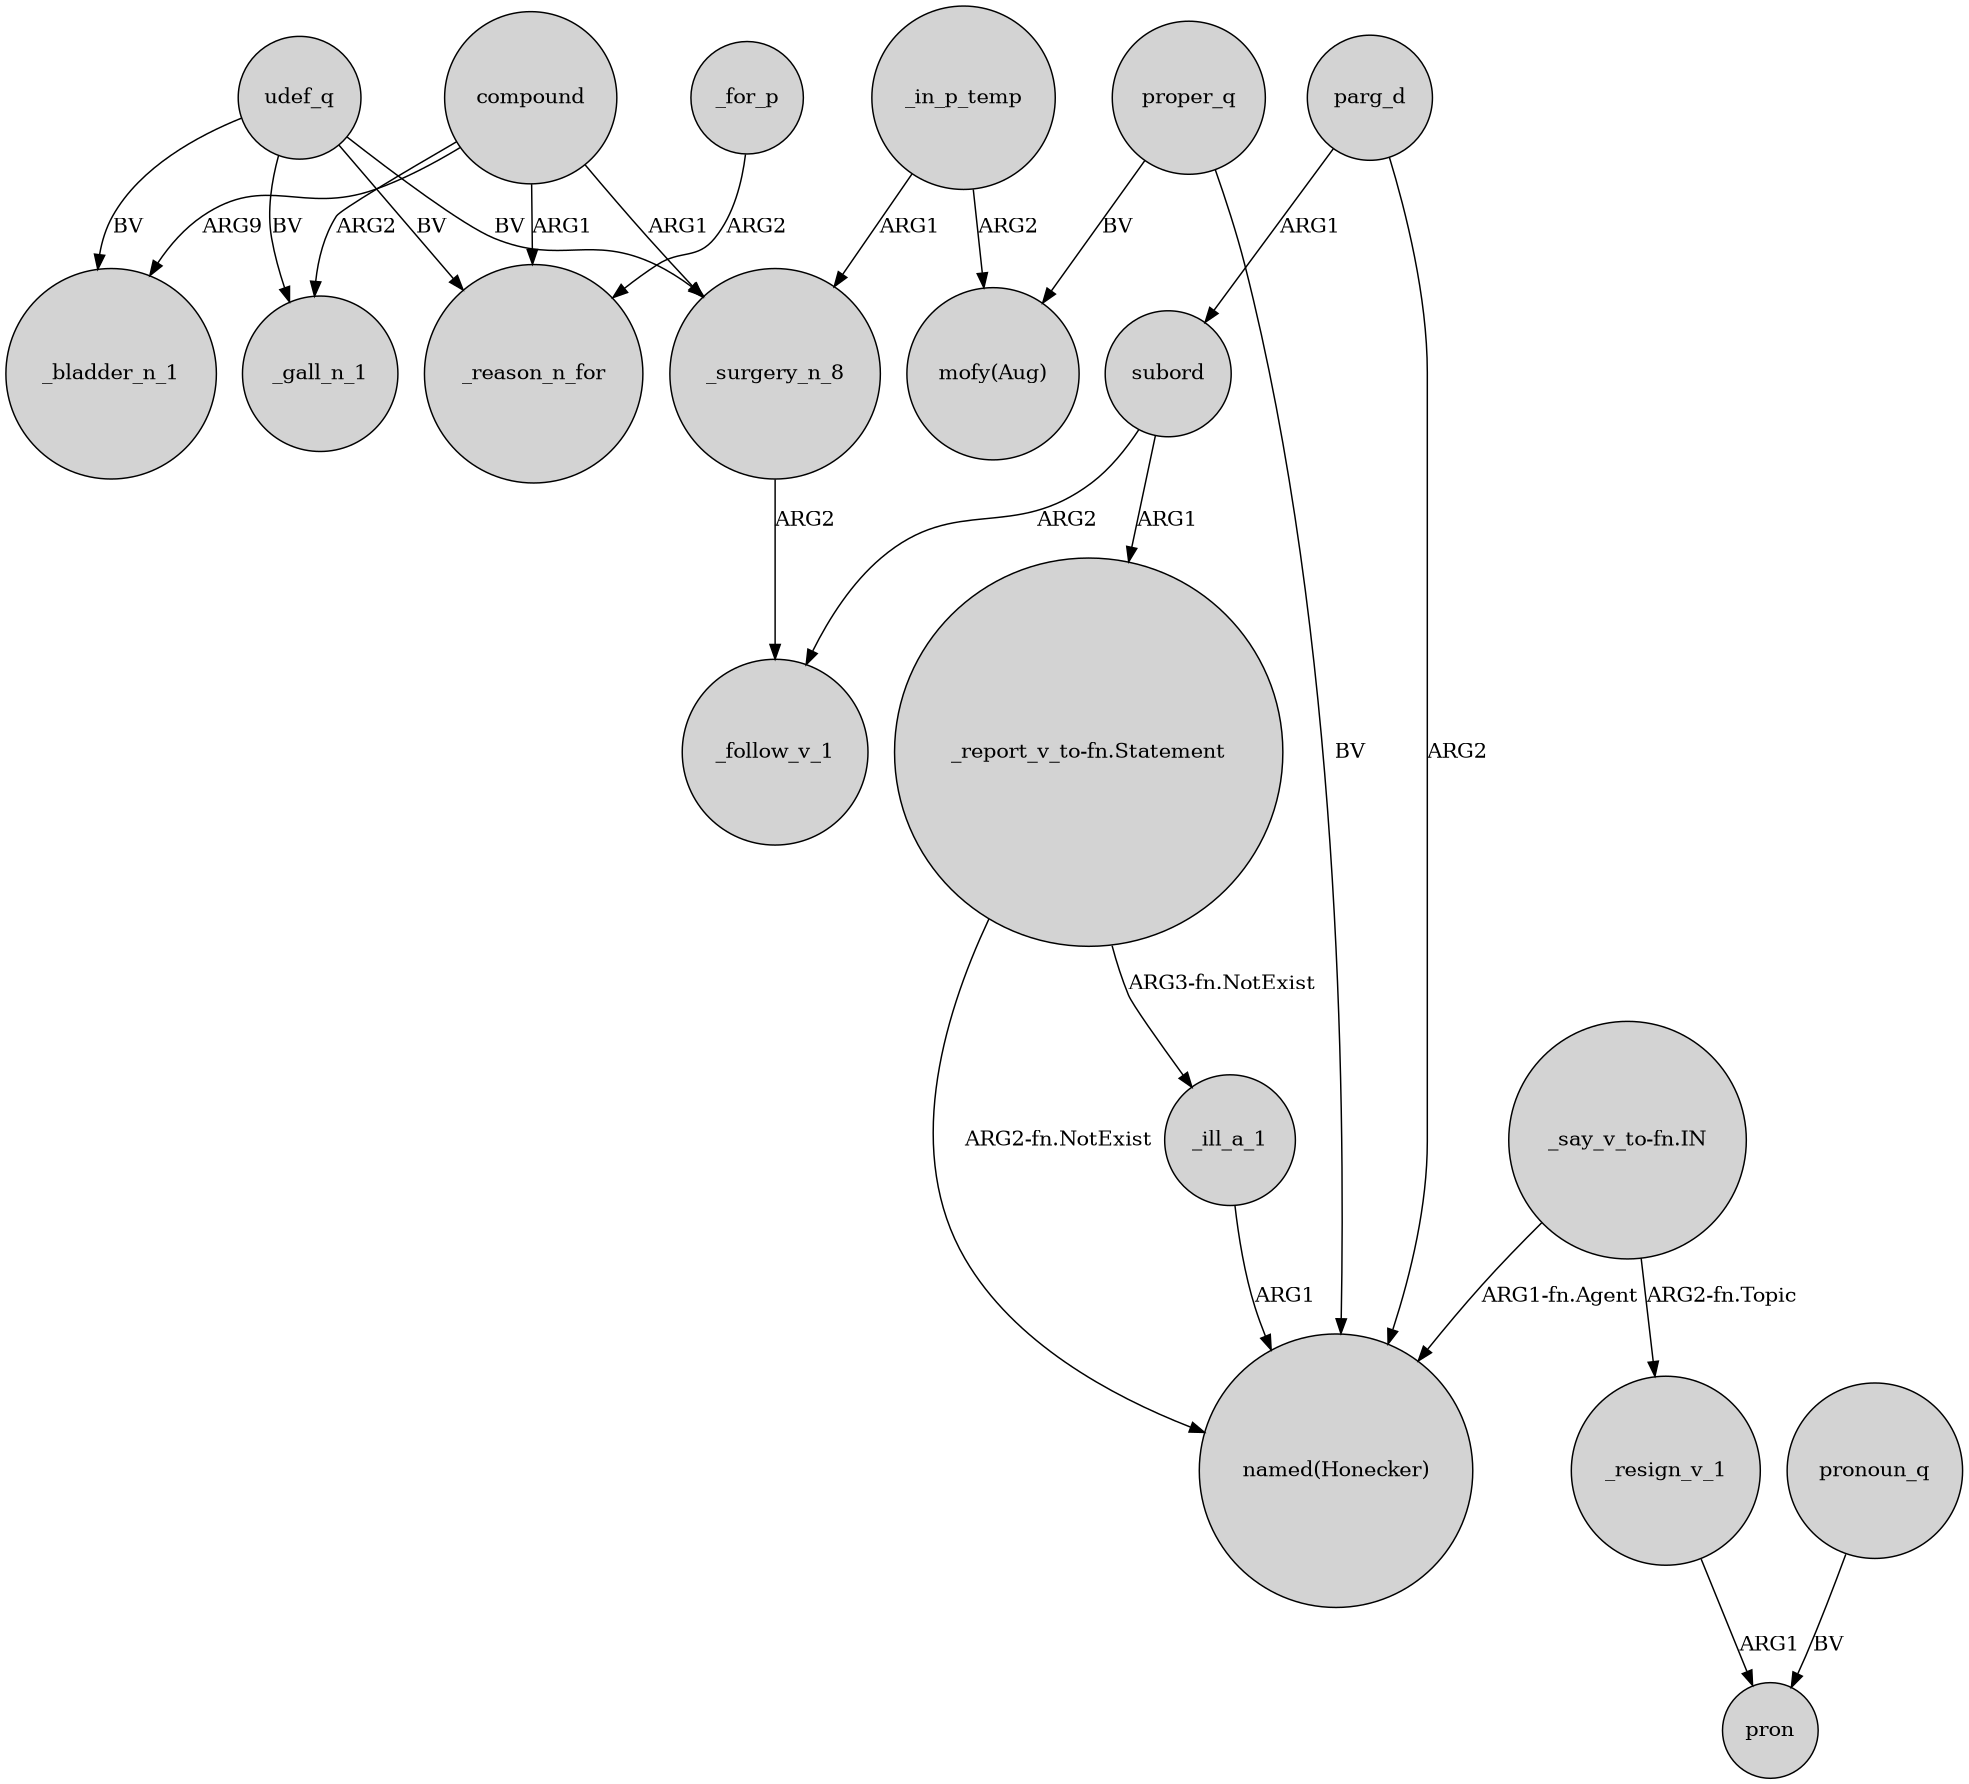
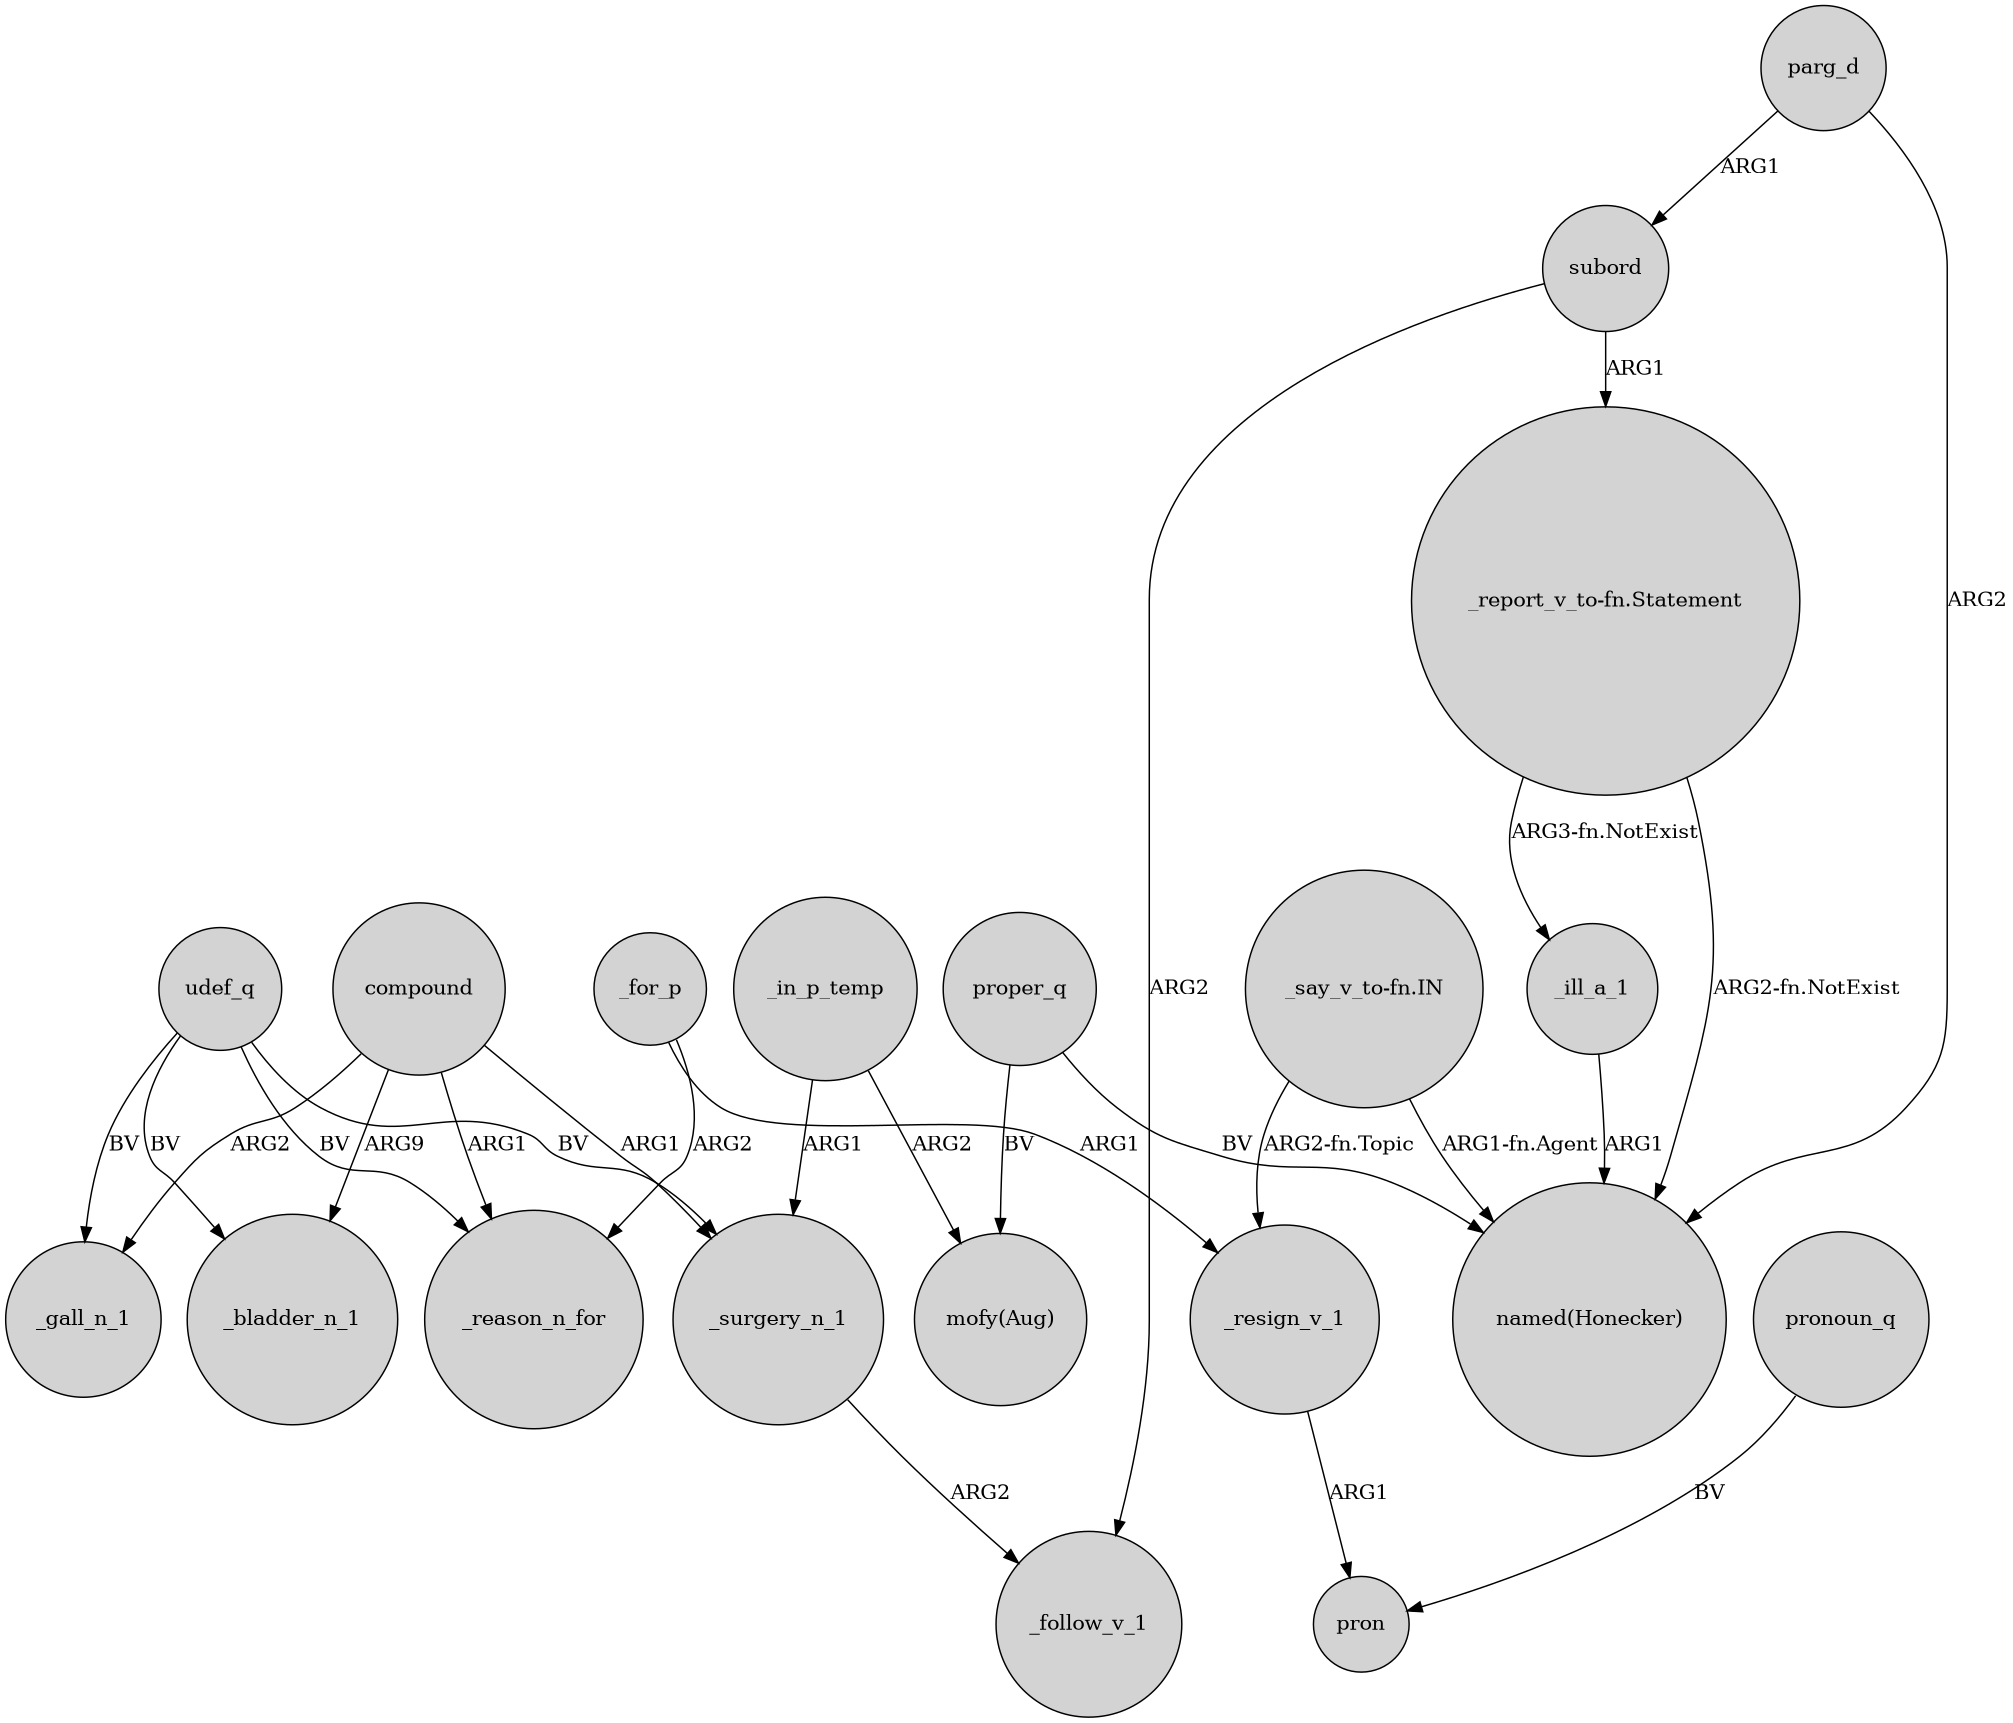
(775, 374) -> (778, 1320)
none -> (937, 1125)
